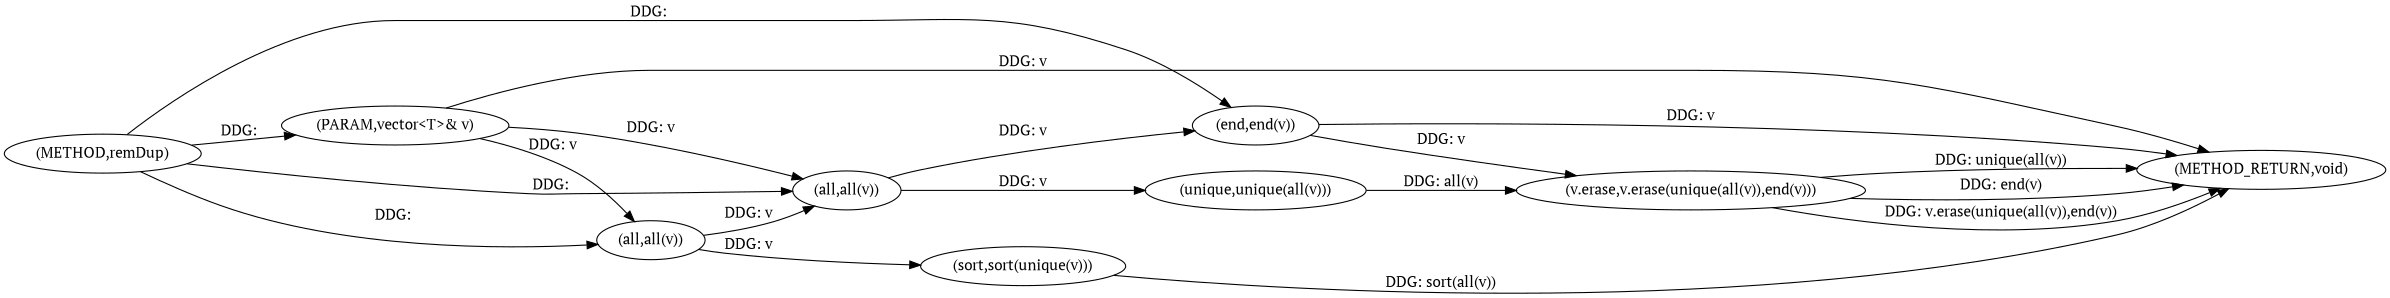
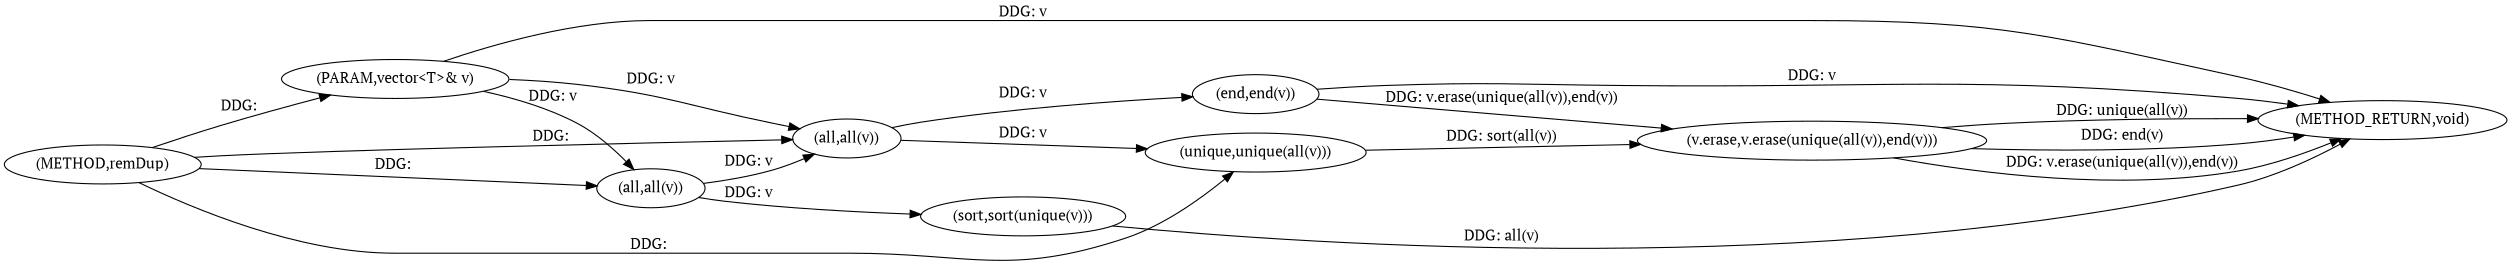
(669, 21) -> (686, 253)
(1441, 140) -> (1502, 98)
(1441, 182) -> (1502, 137)
(1441, 283) -> (1502, 236)
